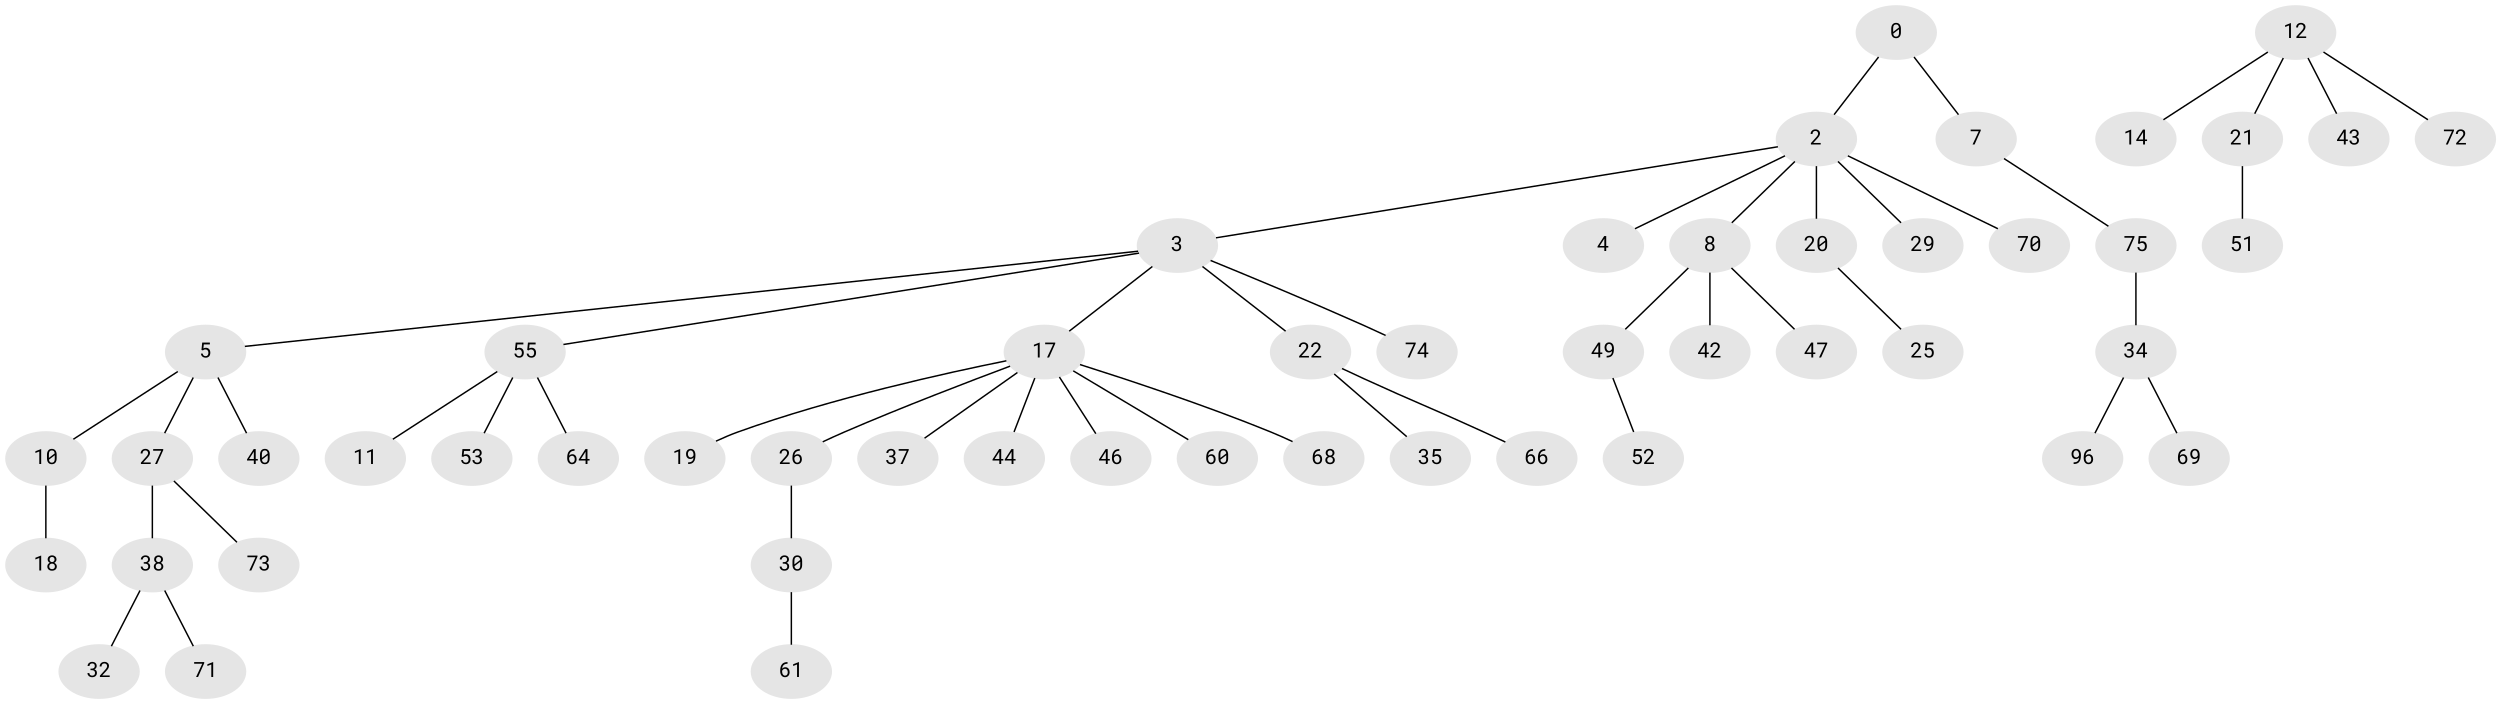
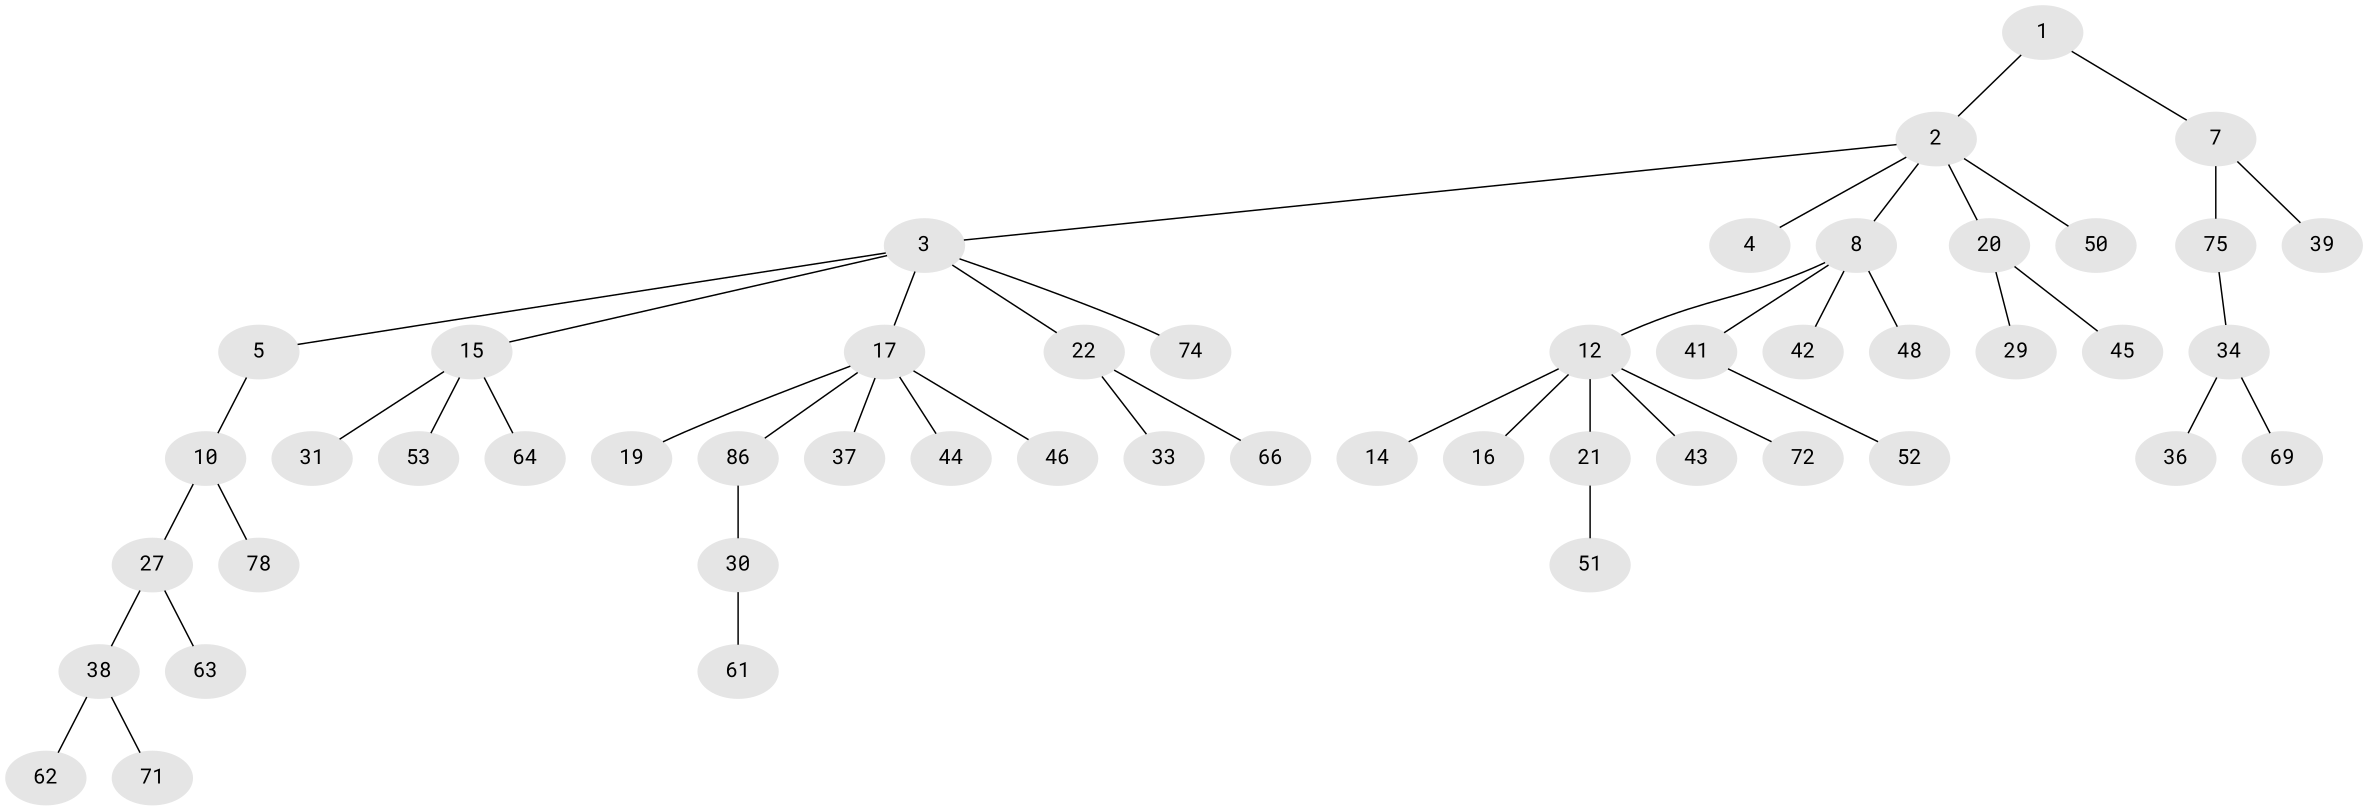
(1896, 33) -> (2043, 33)
(1870, 192) -> (2003, 299)
(2029, 246) -> (2096, 246)
none -> (2322, 246)
none -> (1723, 299)
(525, 352) -> (472, 352)
(1603, 352) -> (1697, 352)
(1816, 352) -> (1910, 352)
(1923, 352) -> (2123, 352)
(179, 405) -> (179, 512)
(259, 459) -> none
(365, 459) -> (312, 459)
(791, 459) -> (738, 459)
(1217, 459) -> none
(1324, 459) -> none
(1430, 459) -> (1164, 459)
none -> (1484, 459)
(2083, 459) -> (2176, 459)
(46, 565) -> (259, 565)
(259, 565) -> (206, 672)
(99, 672) -> (46, 778)
